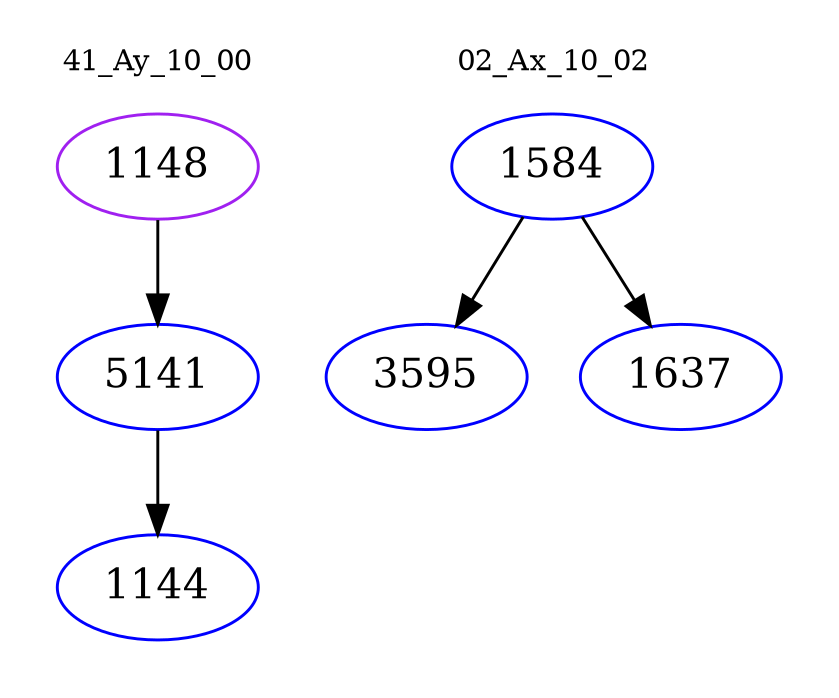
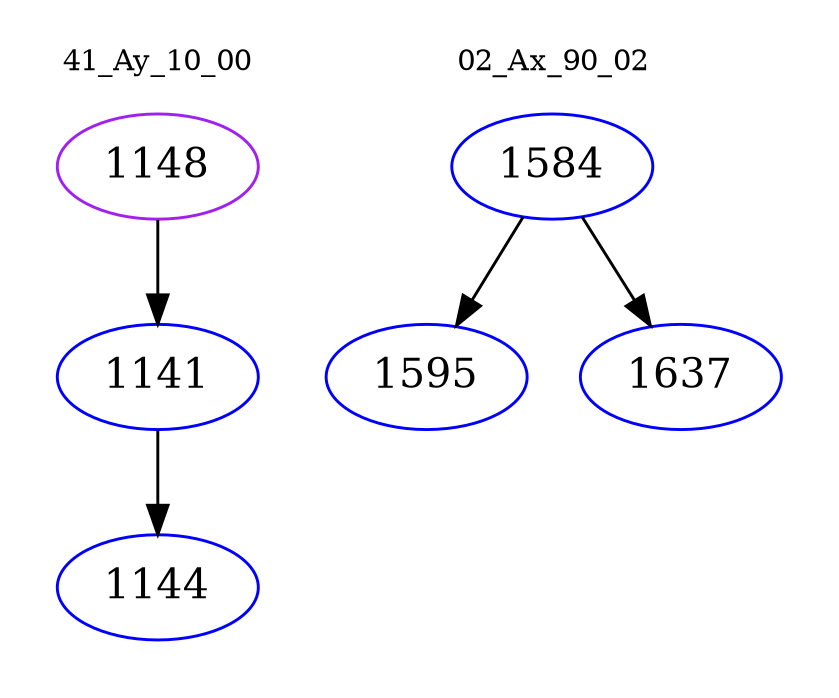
(554, 63) -> (554, 63)
(158, 377) -> (158, 377)
(427, 377) -> (427, 377)
